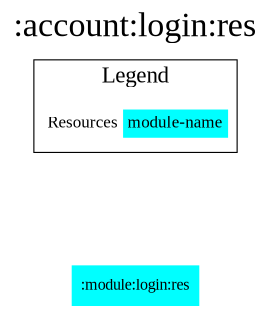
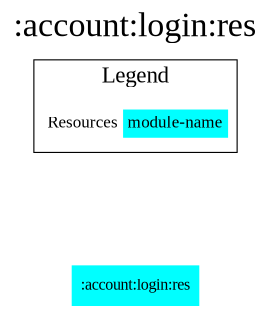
(136, 286) -> (136, 286)
